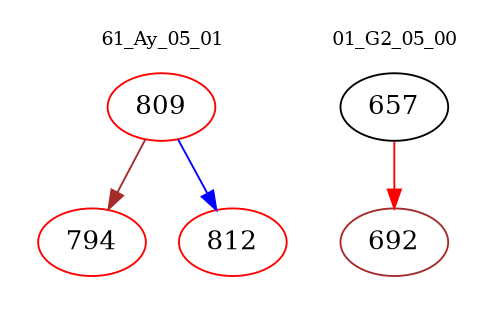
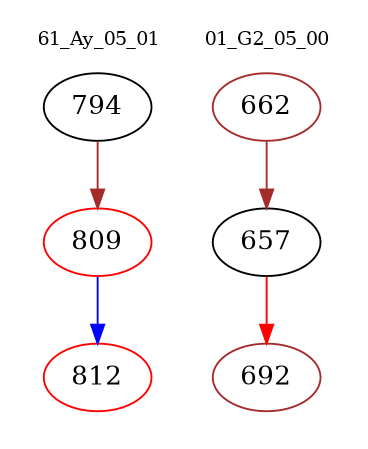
none -> (267, 107)
(131, 166) -> (98, 165)
(92, 242) -> (98, 107)
